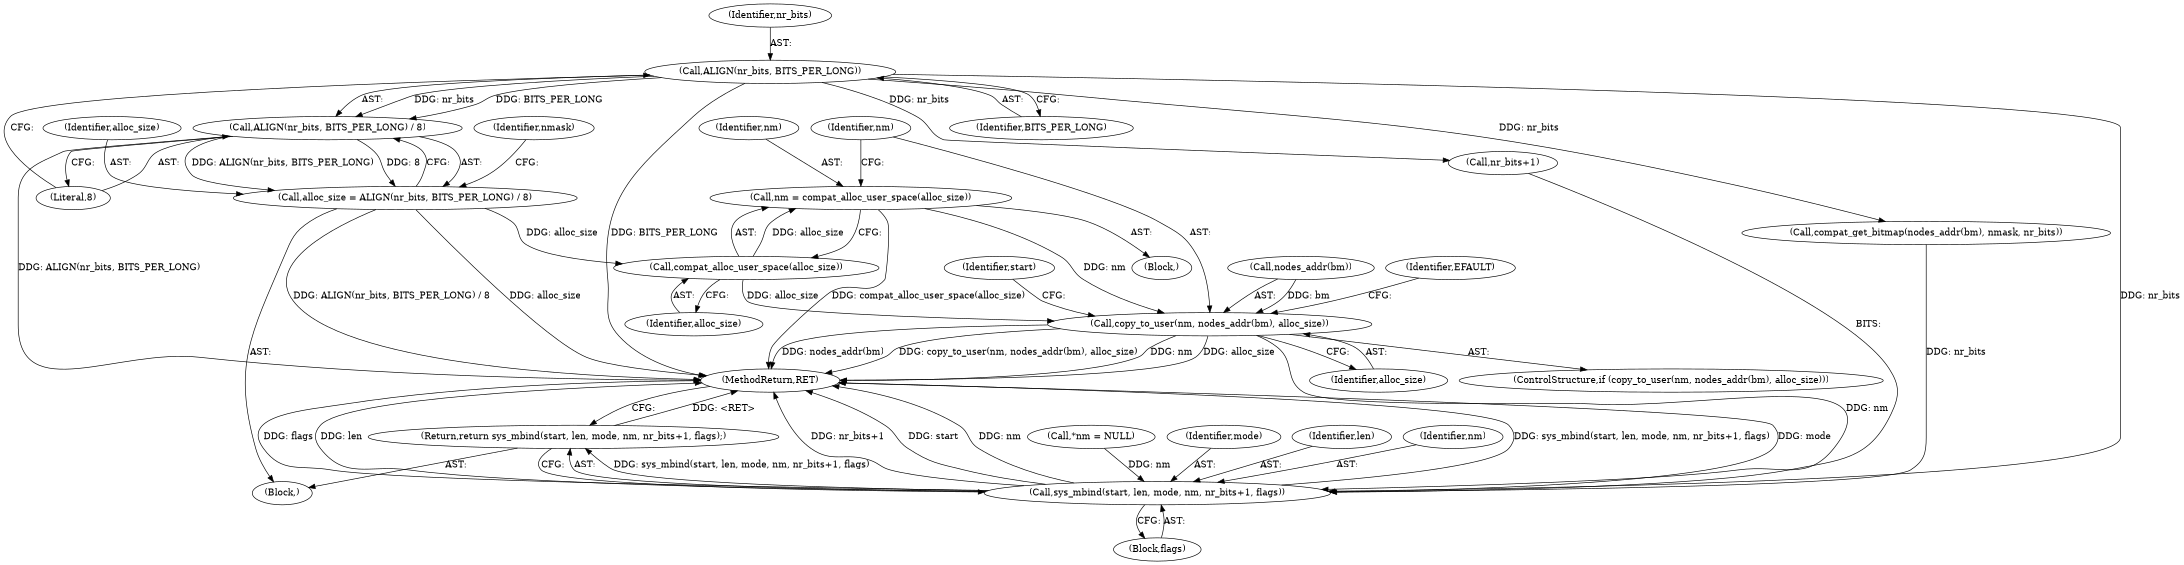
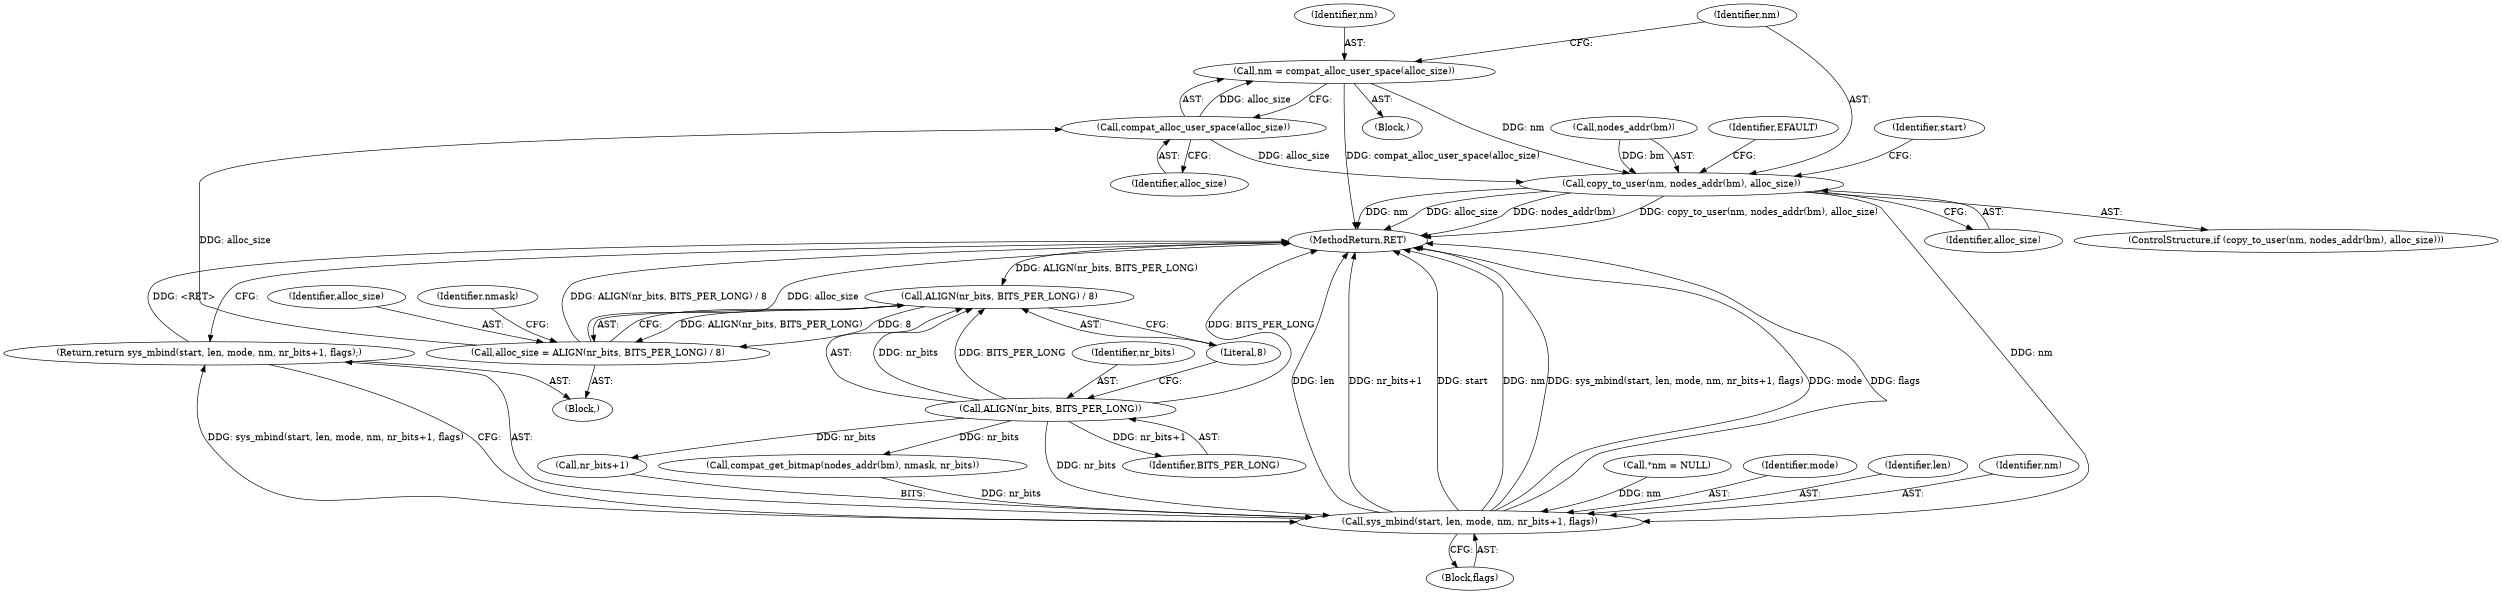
(1050, 100) -> (1150, 438)
(160, 358) -> (1142, 247)
